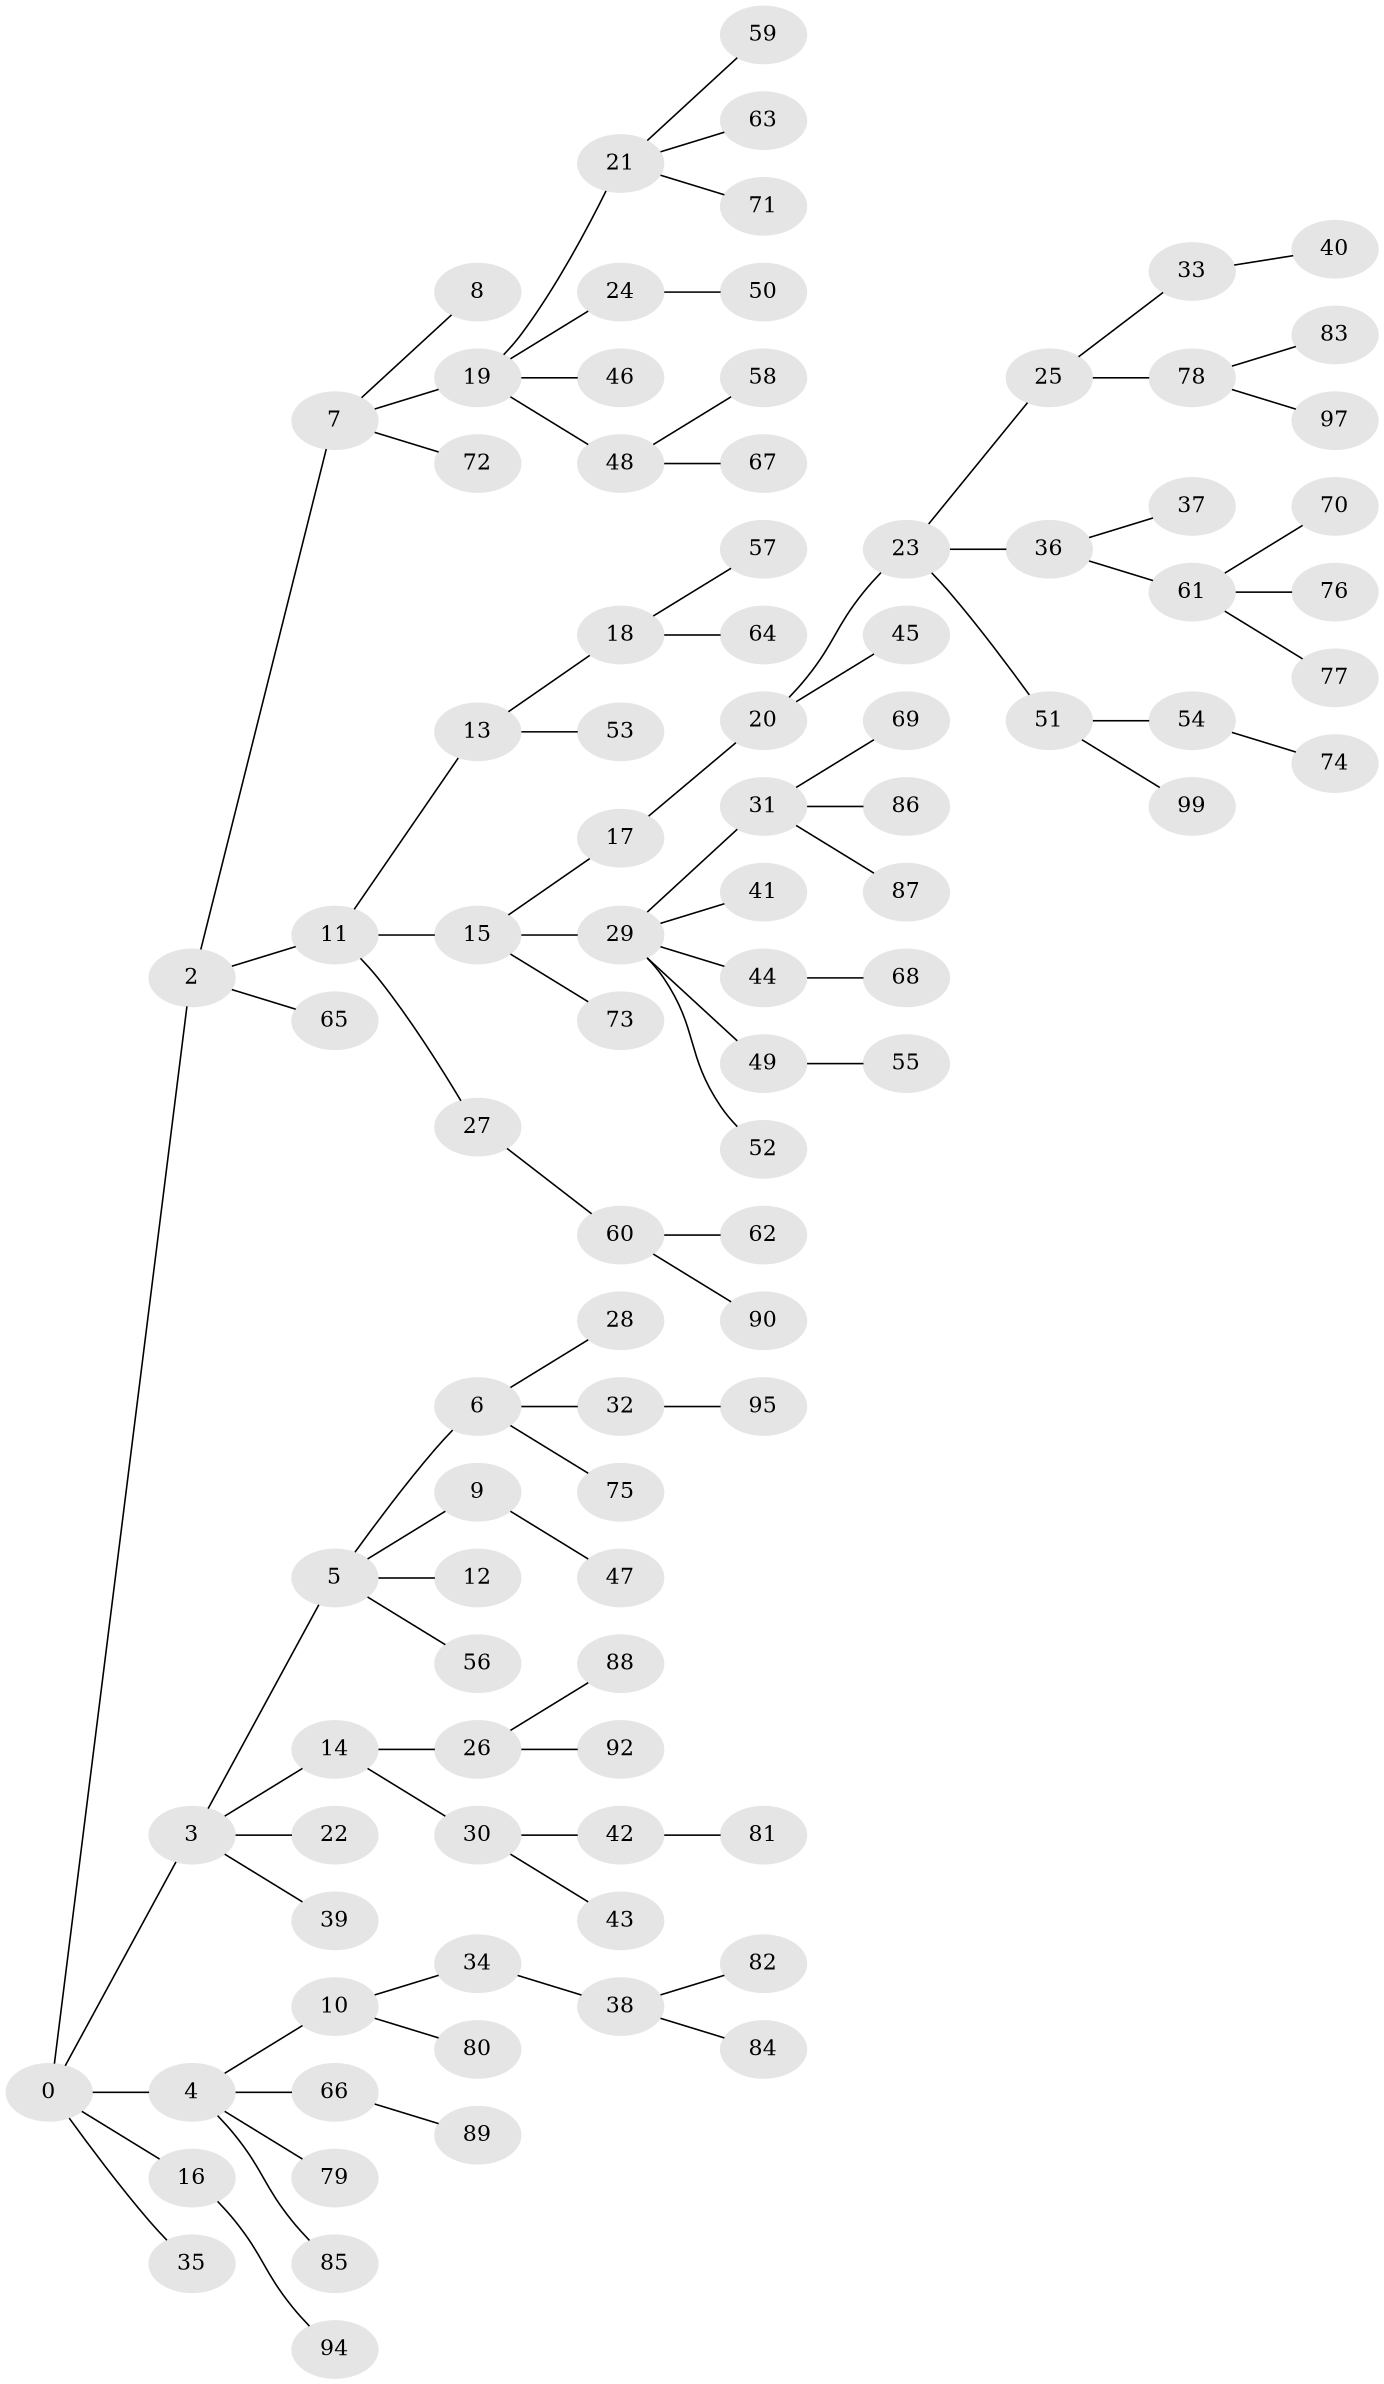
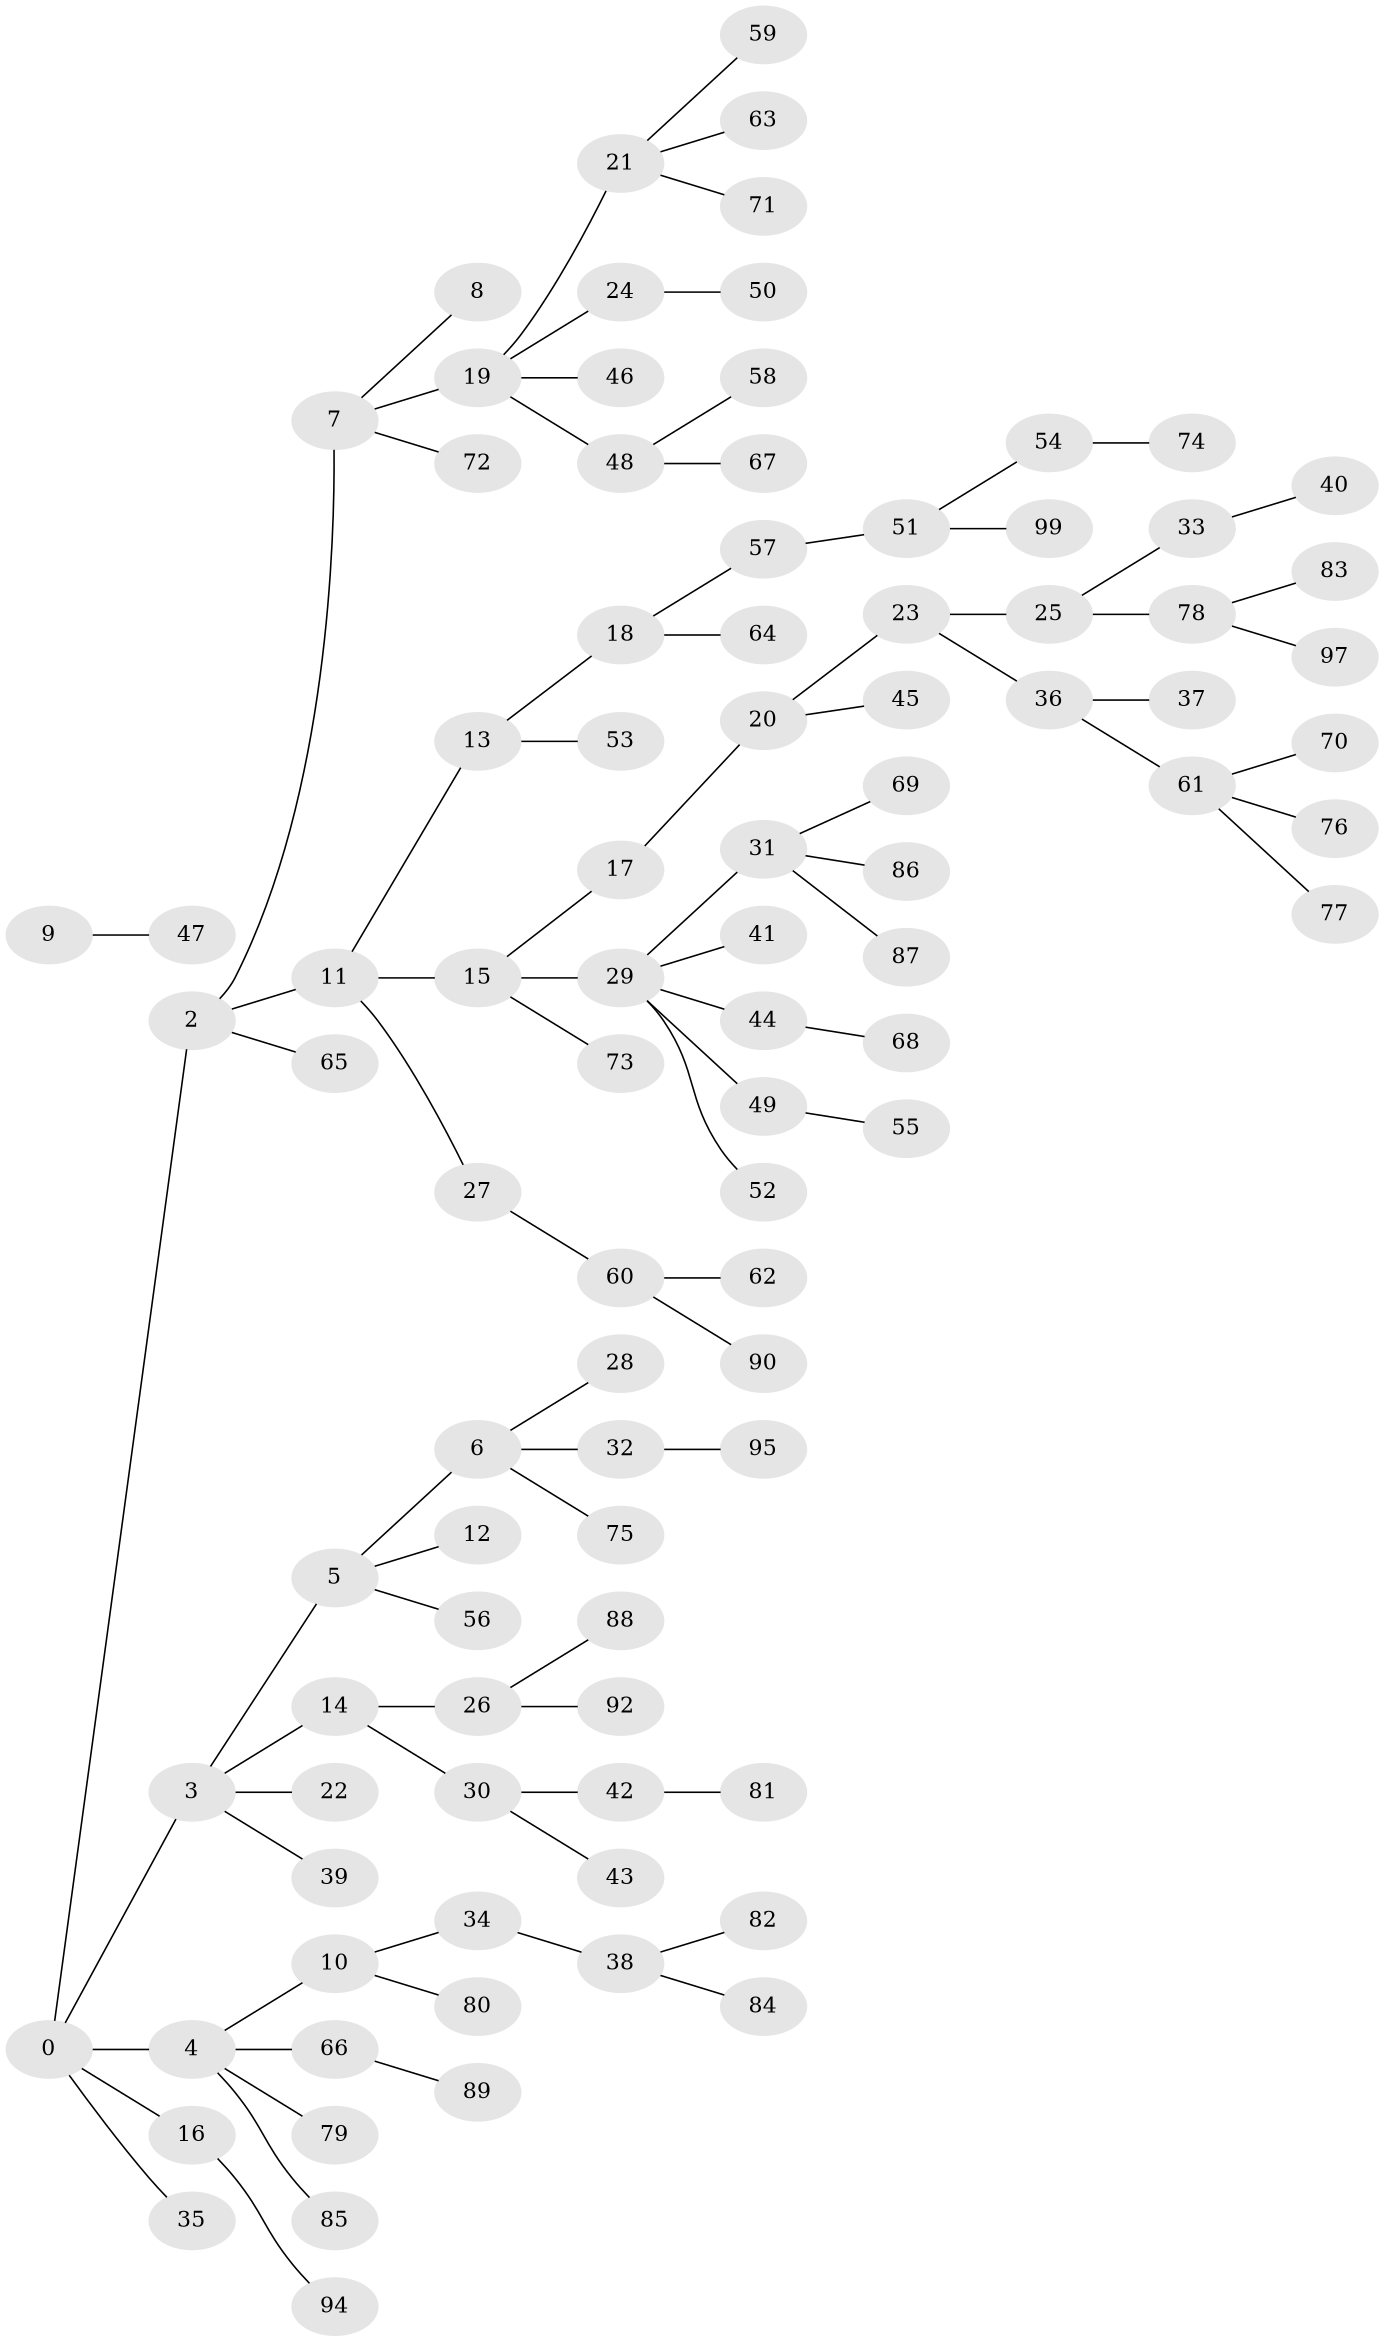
(982, 632) -> (835, 539)
(406, 1535) -> none
